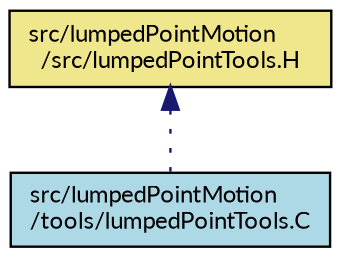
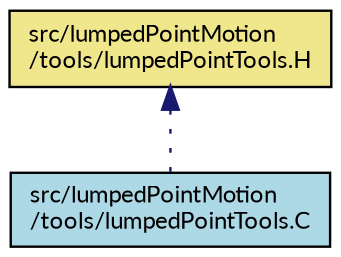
(170, 49) -> (170, 49)
